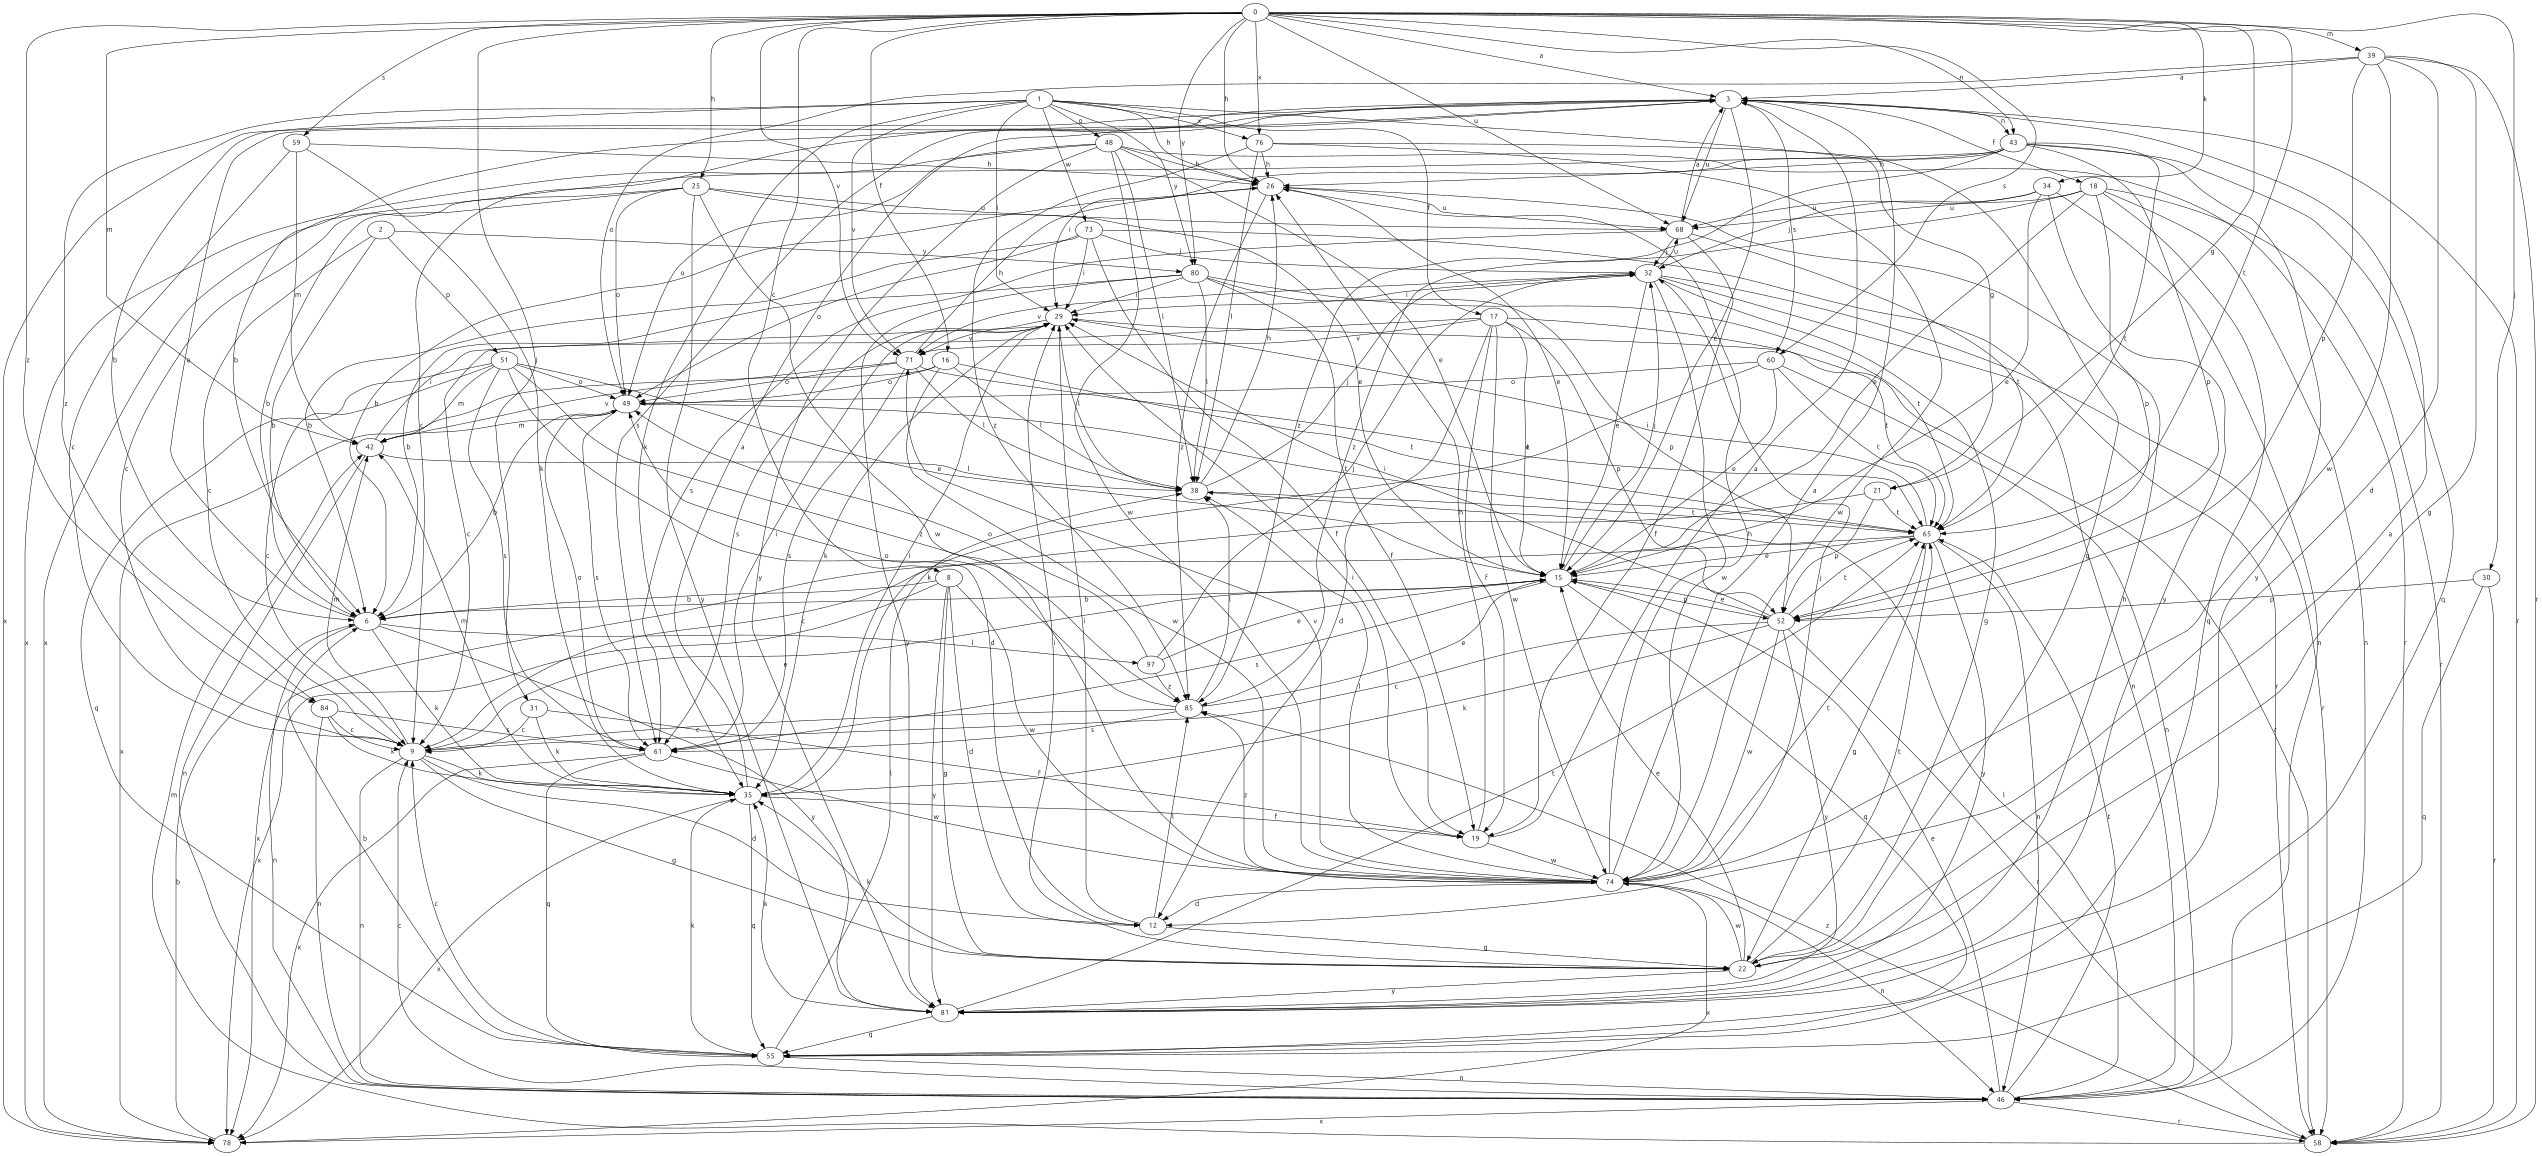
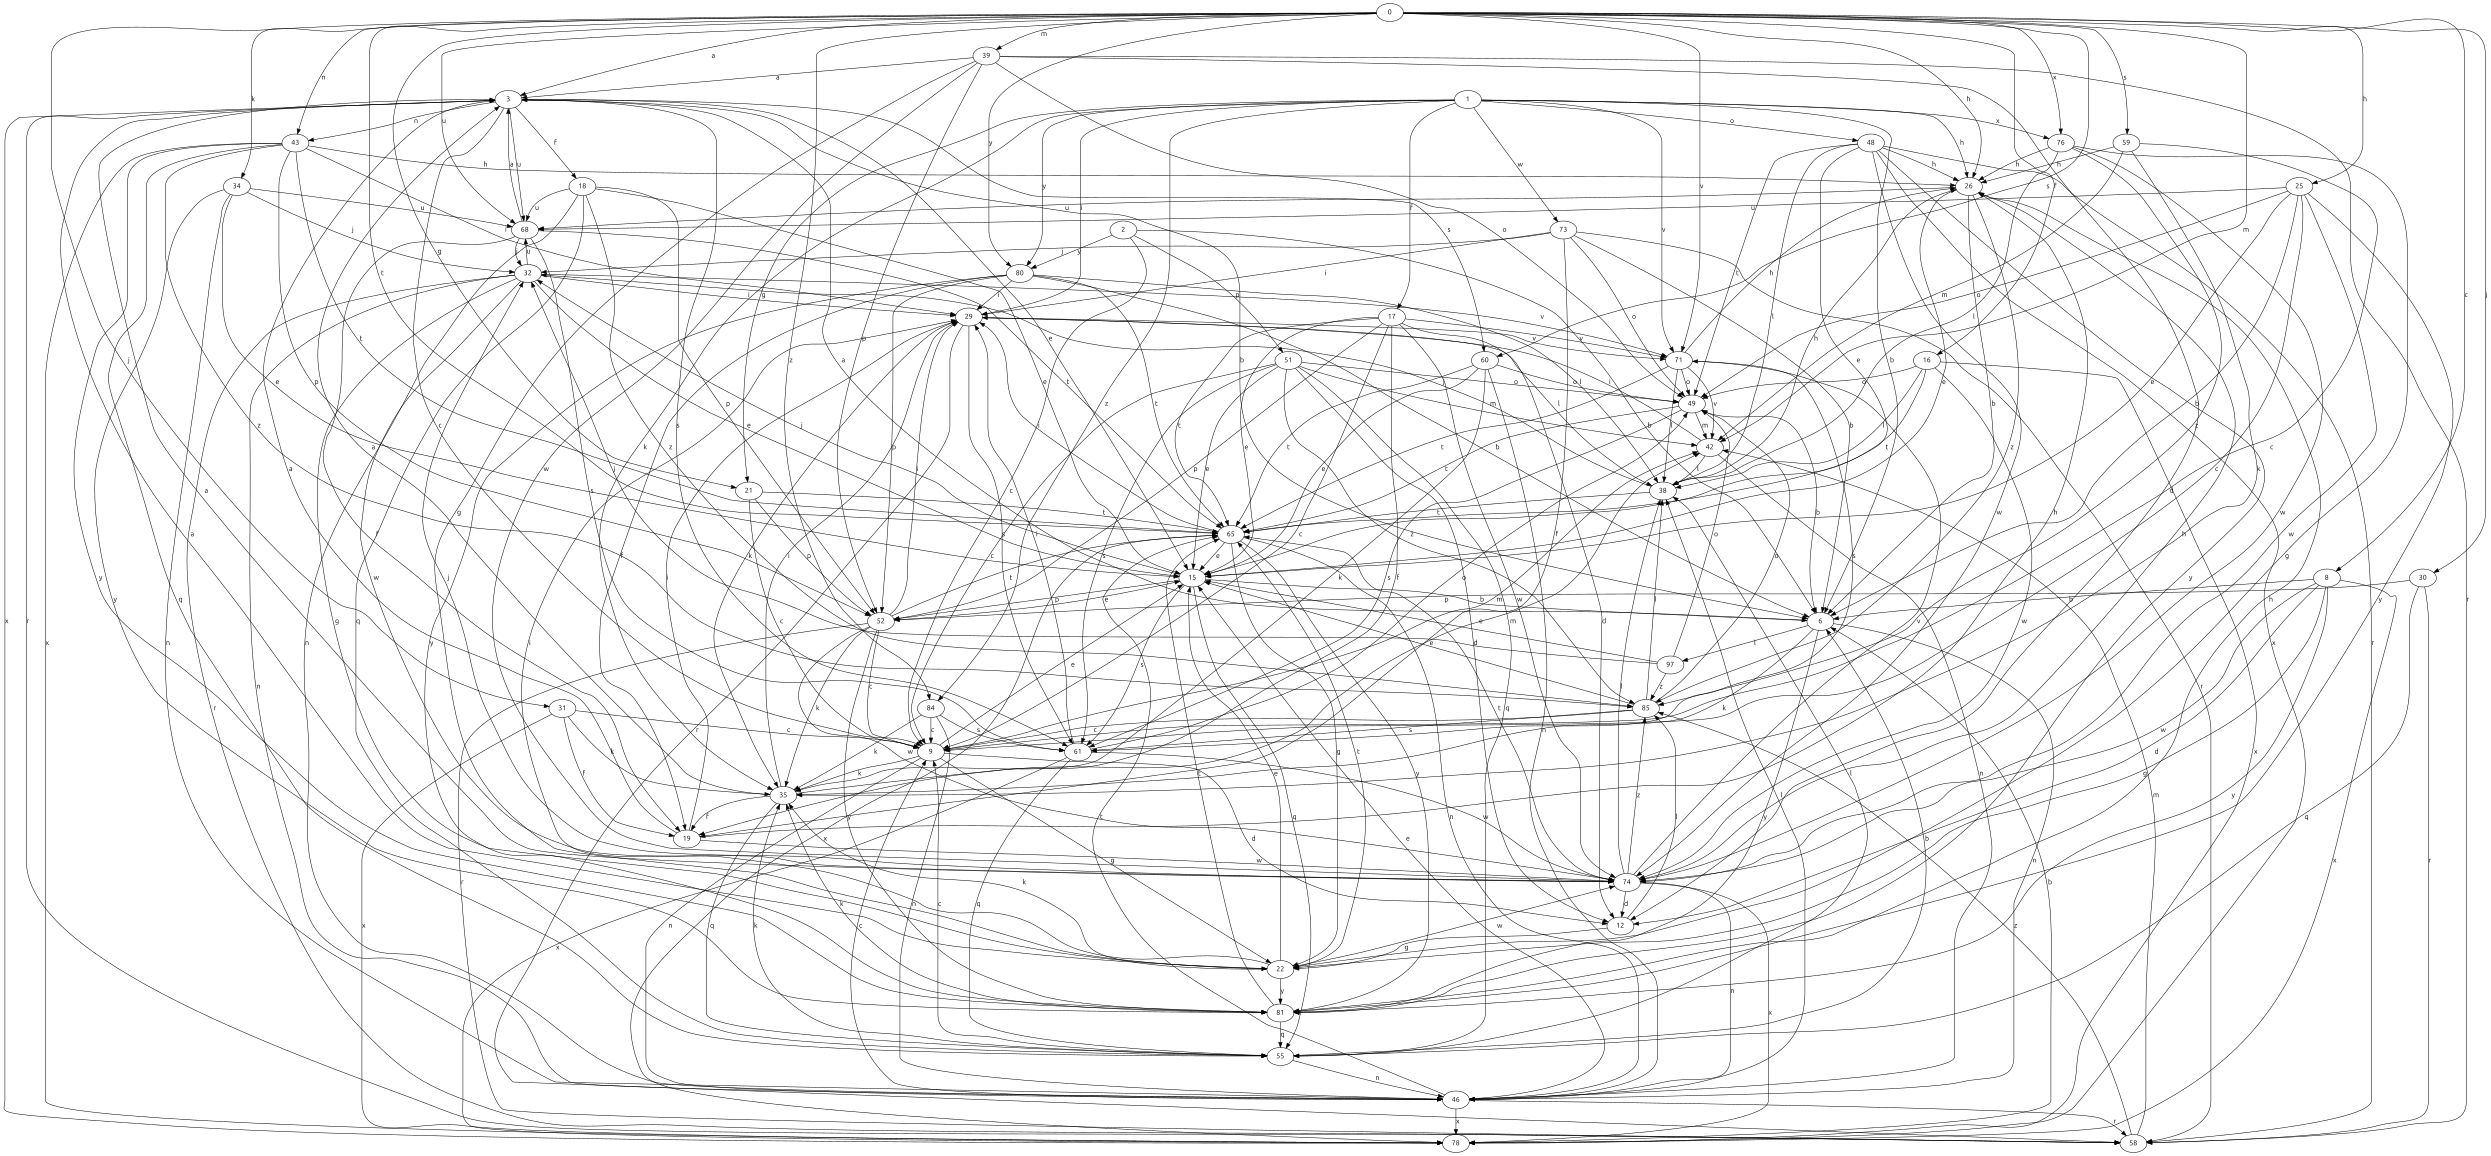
(683, 274) -> (1737, 274)
(2437, 621) -> none
(1084, 643) -> none
(465, 932) -> (452, 1125)
